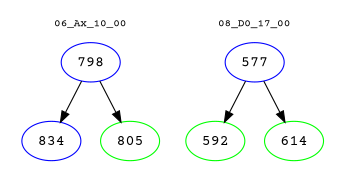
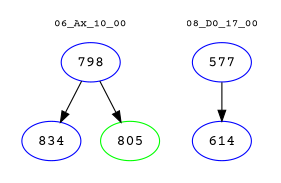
(215, 141) -> none
(294, 141) -> (222, 141)
